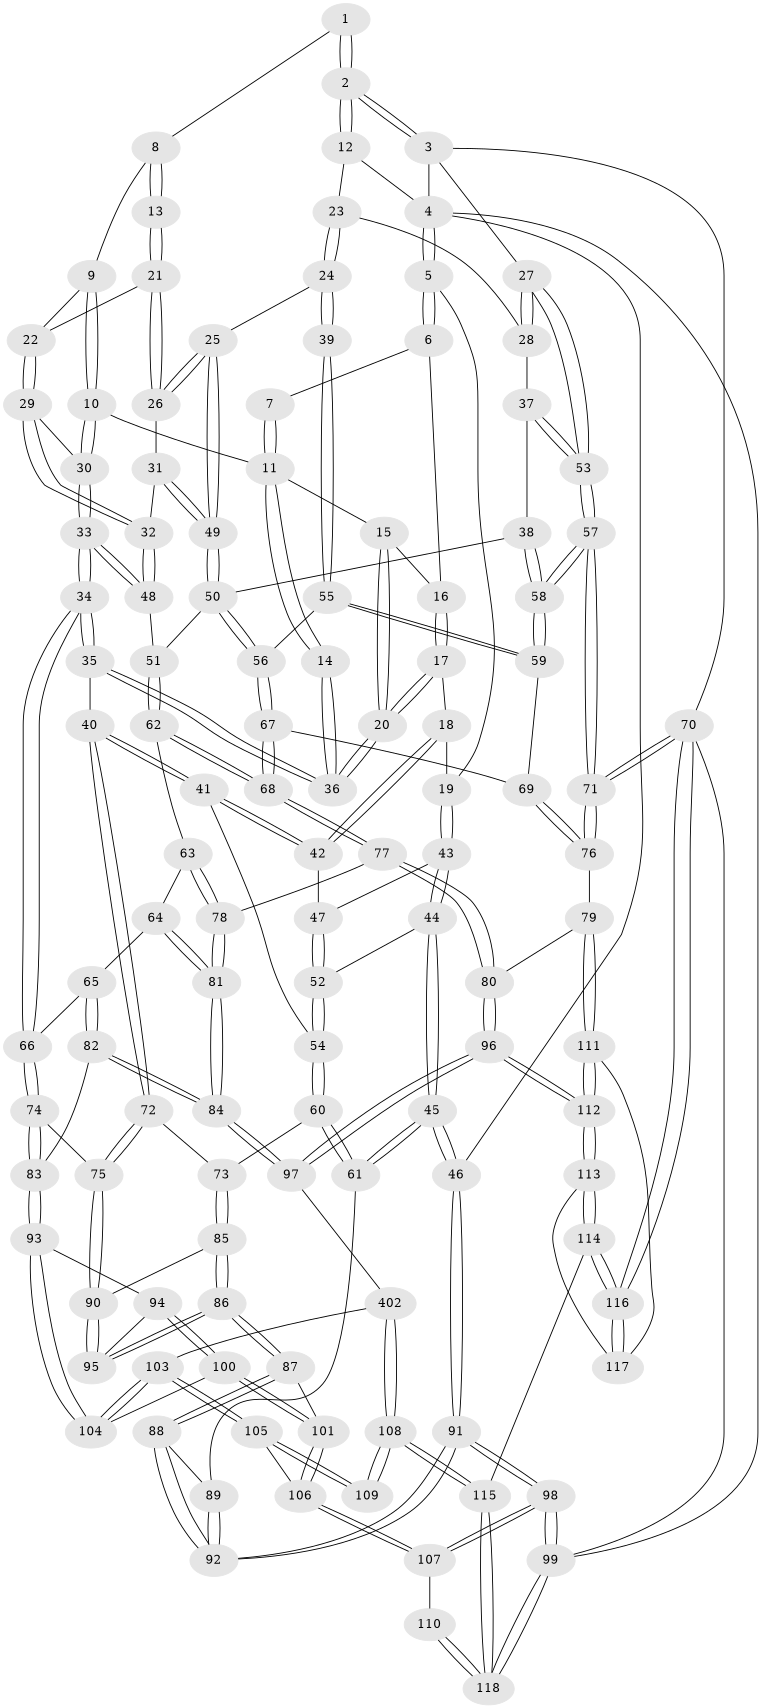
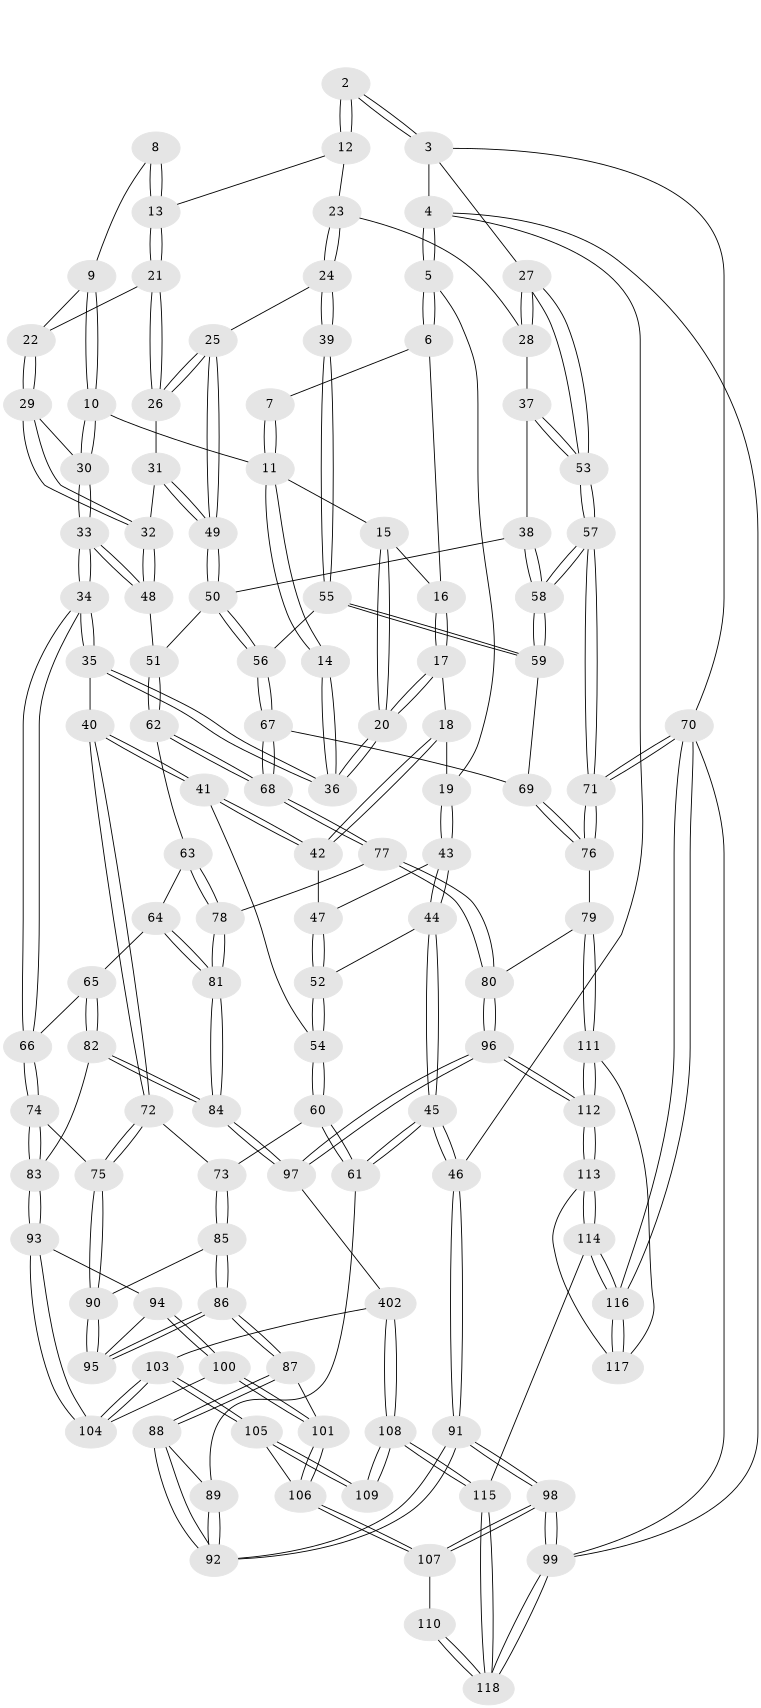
(346, 20) -> none
(387, 180) -> (251, 180)
